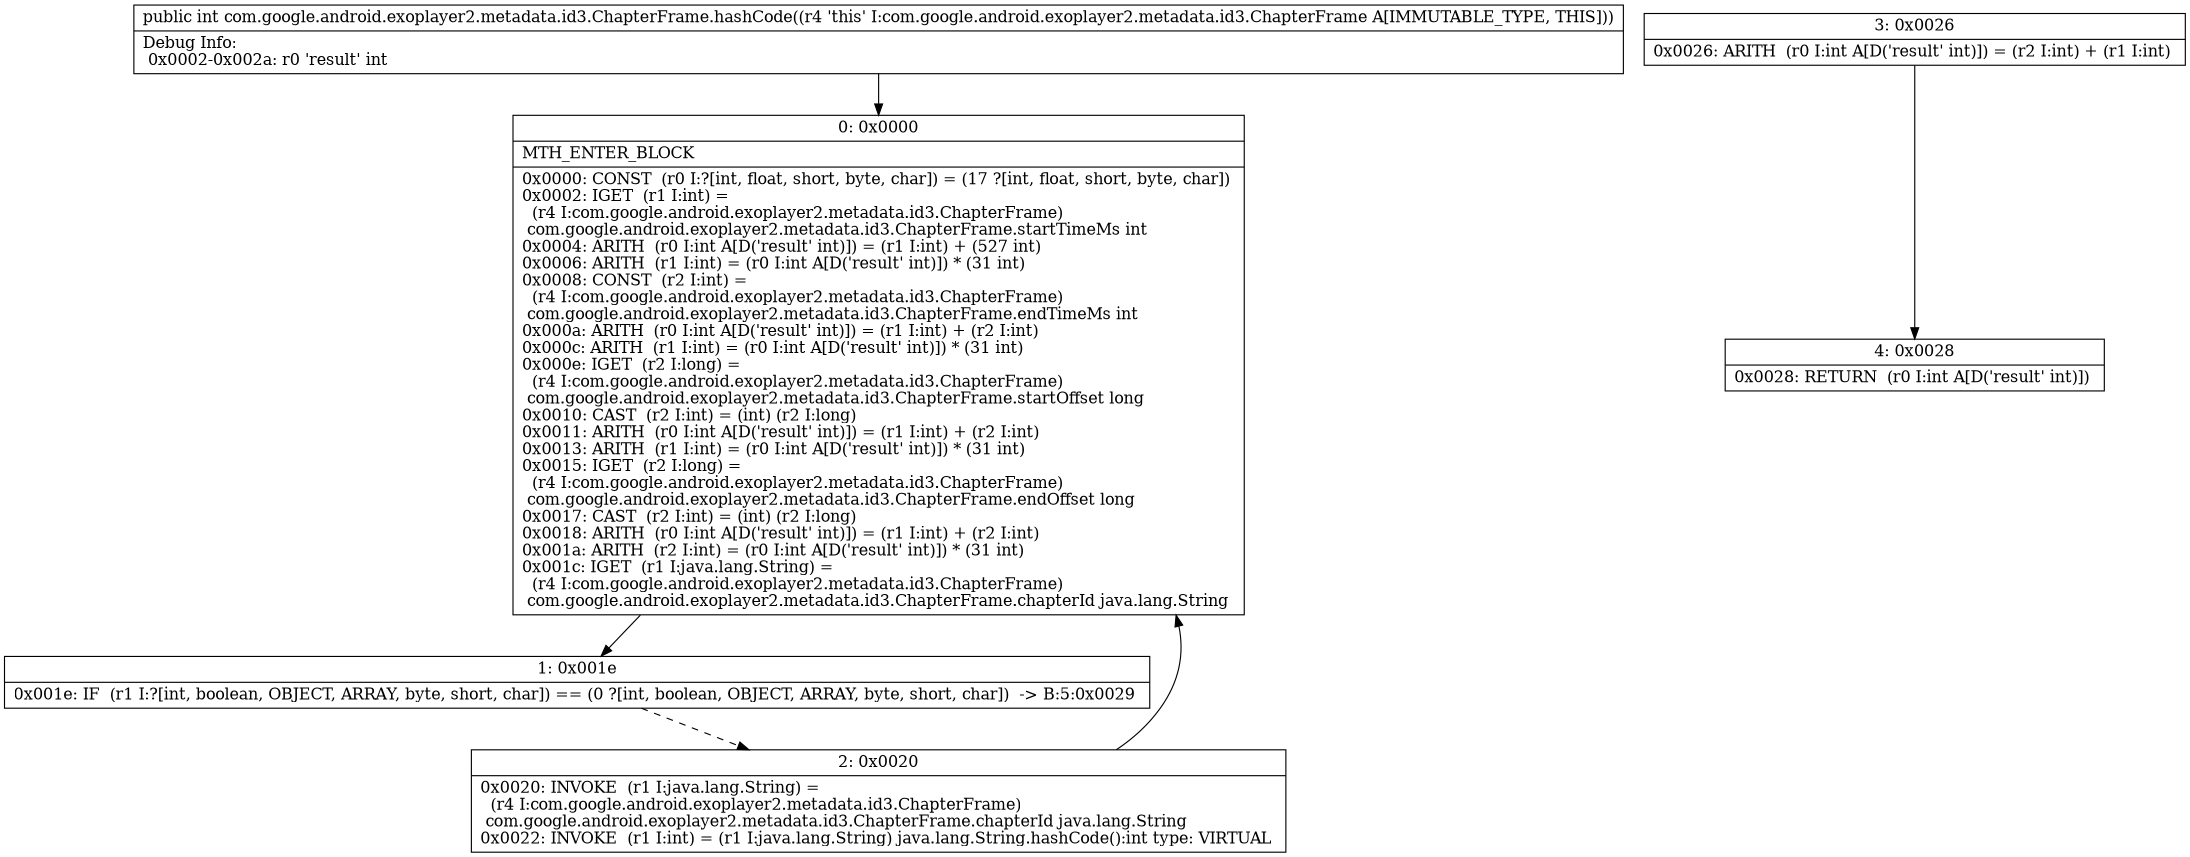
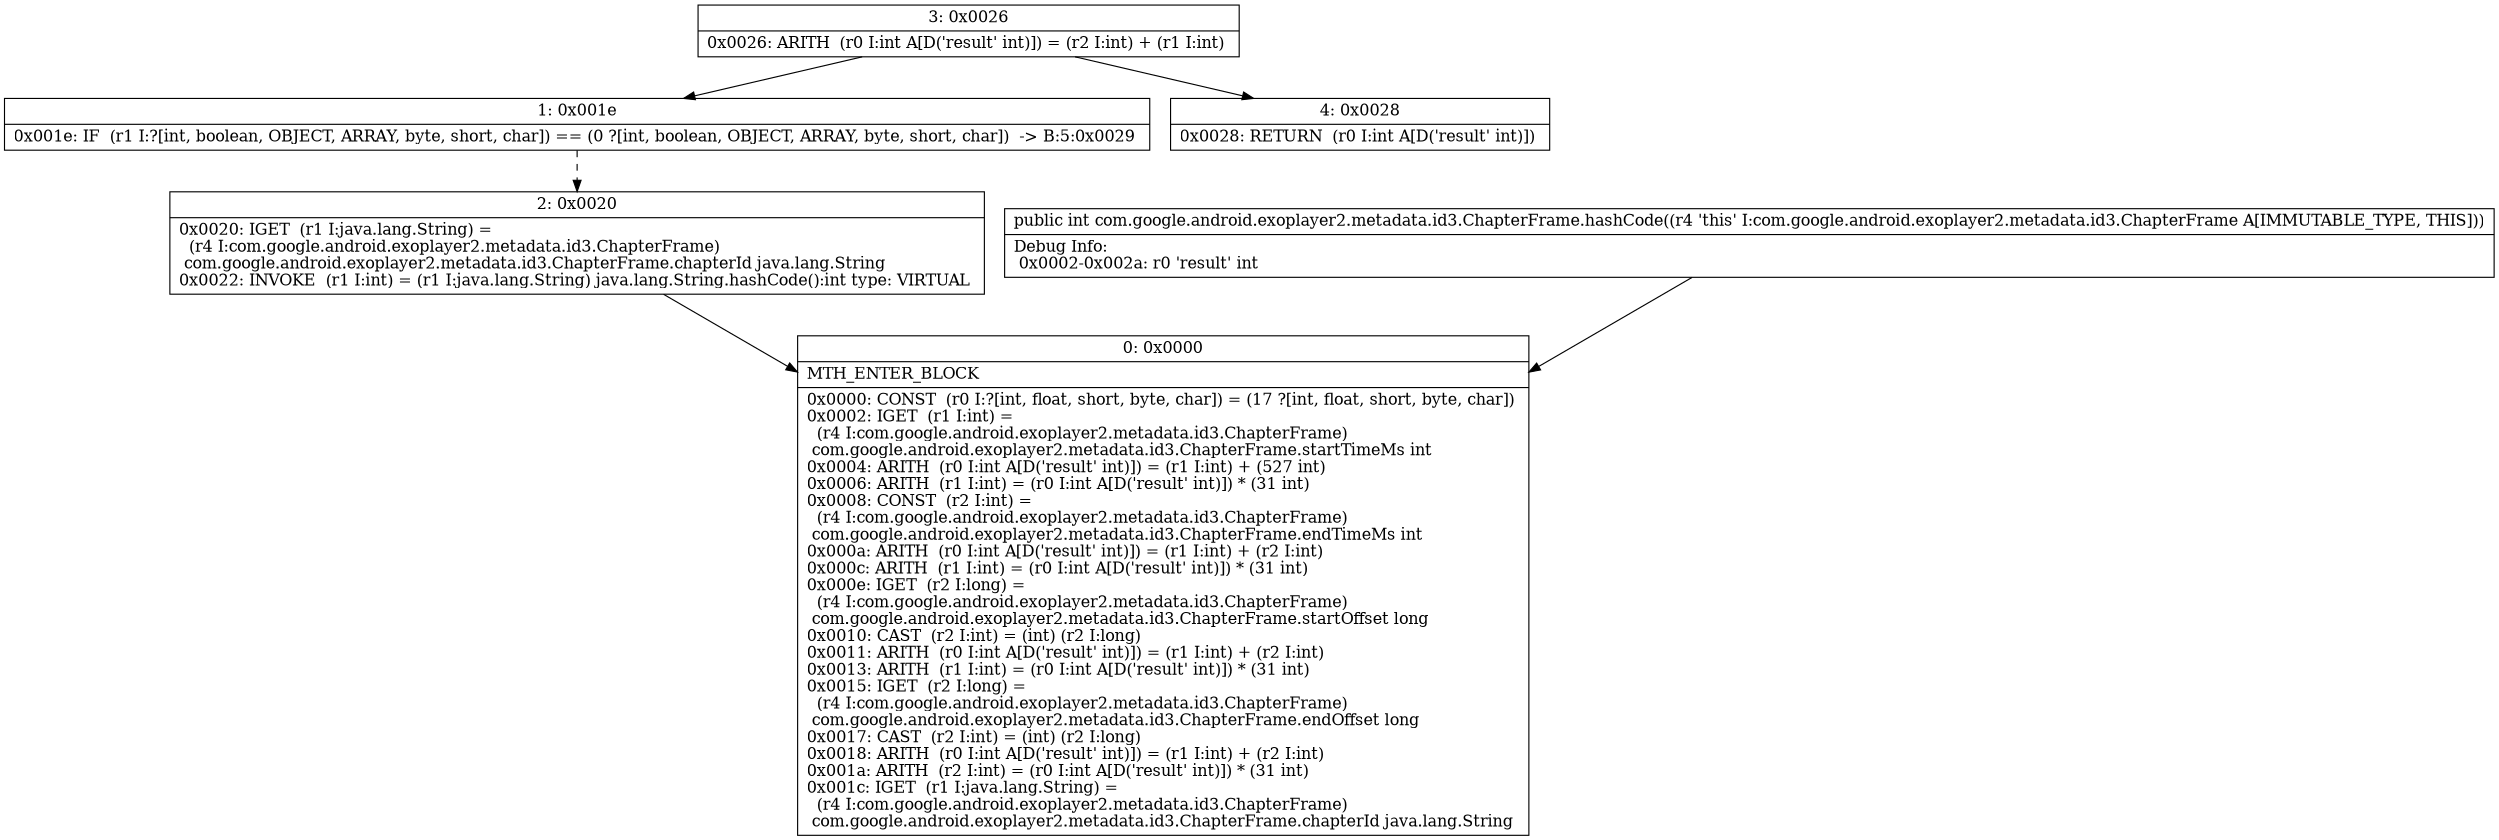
(625, 632) -> (778, 76)
(653, 788) -> (338, 230)
